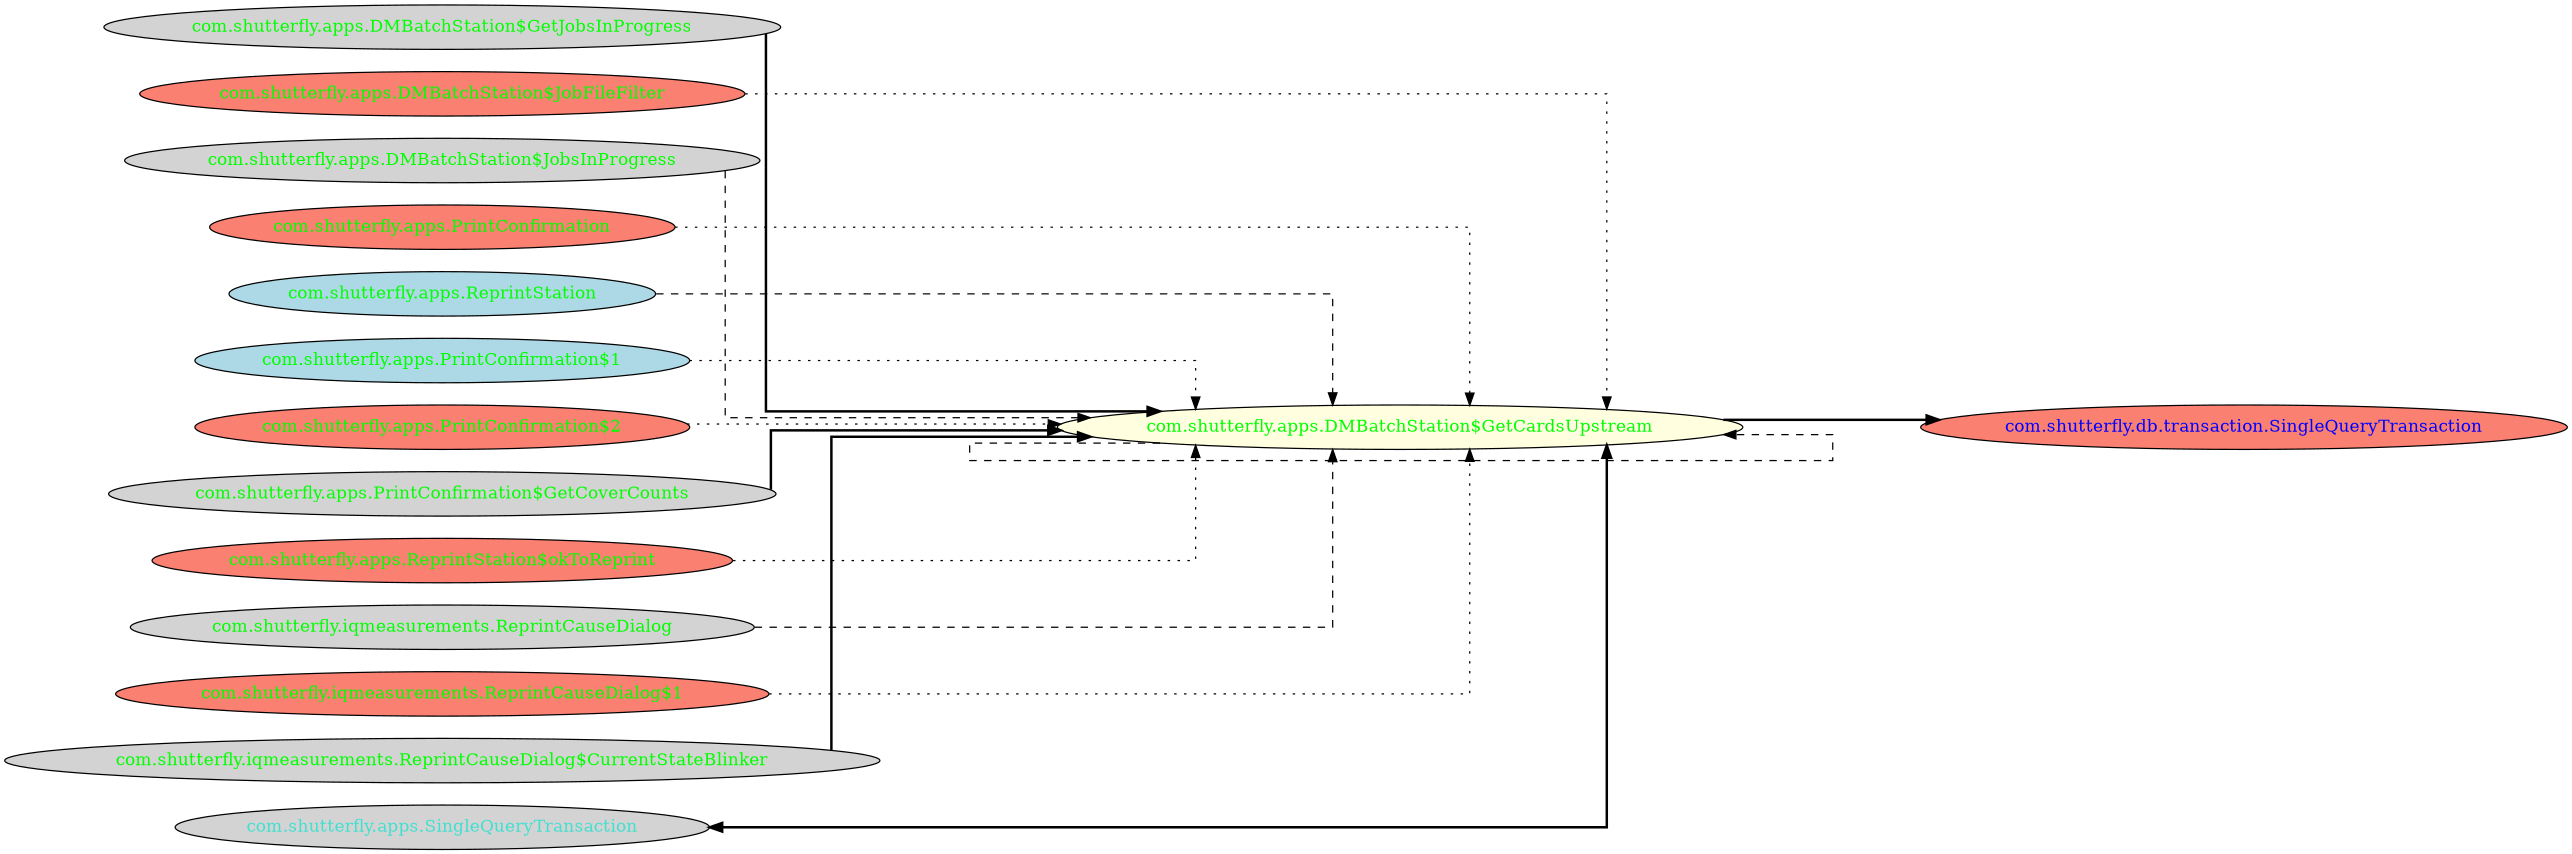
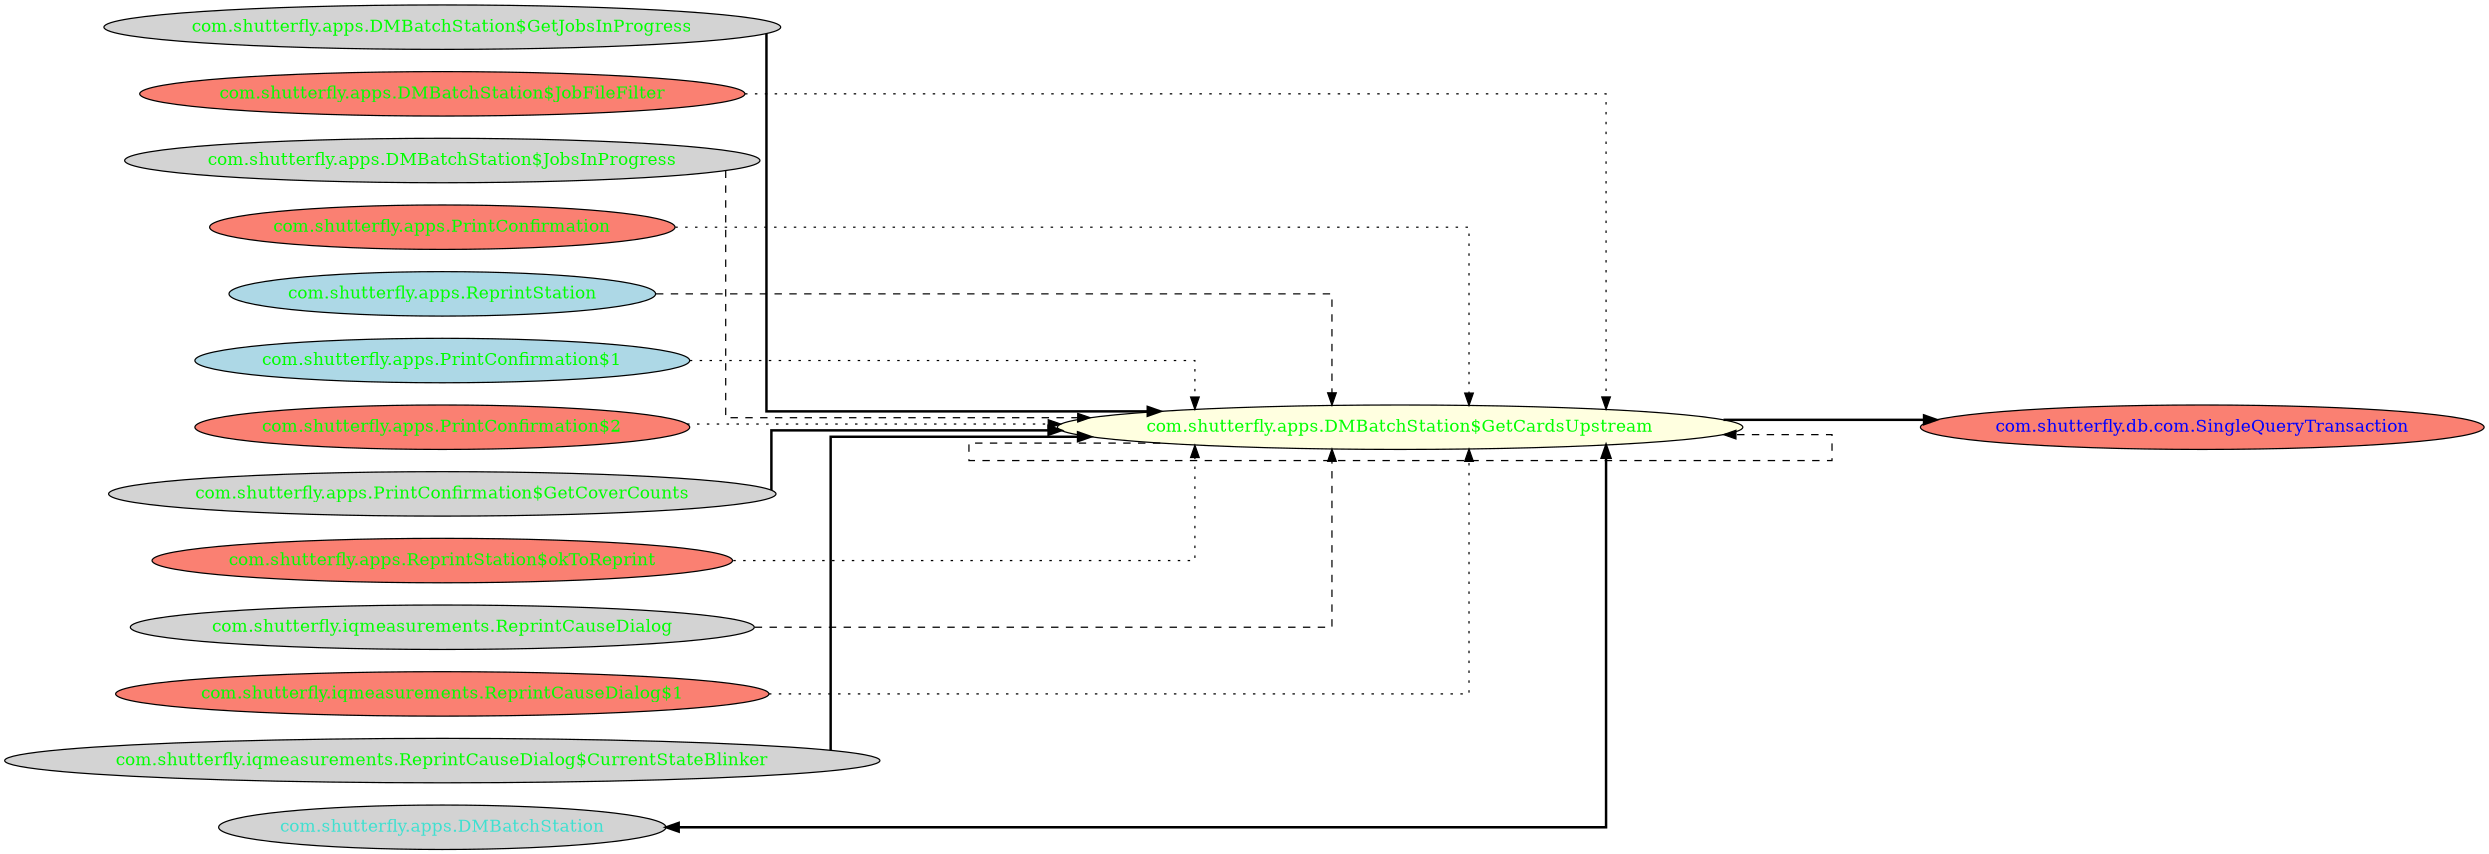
(2244, 427) -> (2202, 427)
(442, 827) -> (442, 827)
